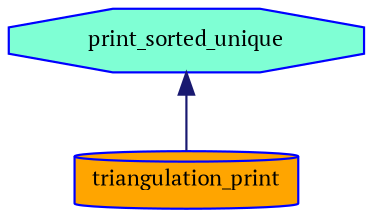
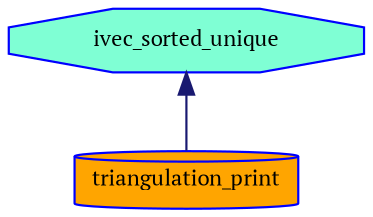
(186, 41) -> (186, 41)
